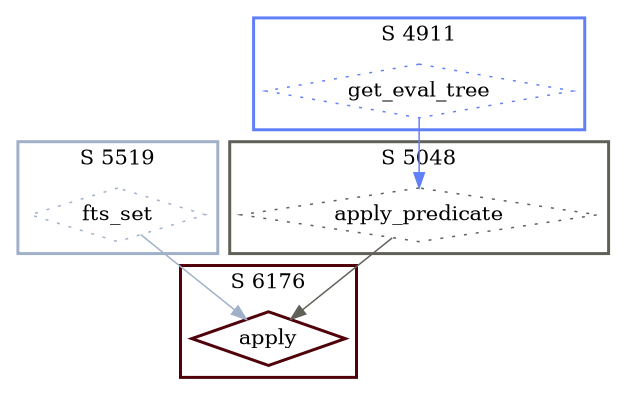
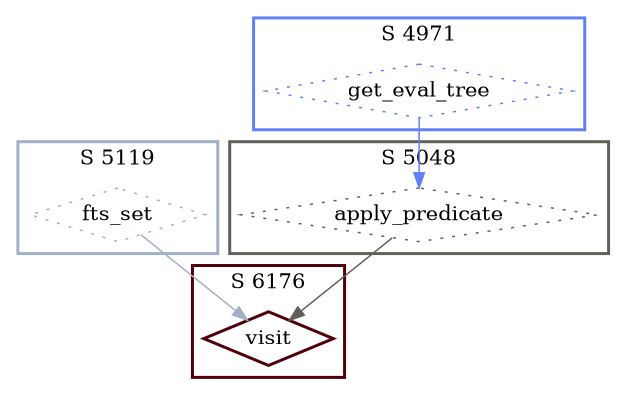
(419, 35) -> (419, 35)
(118, 159) -> (118, 159)
(268, 339) -> (268, 339)
